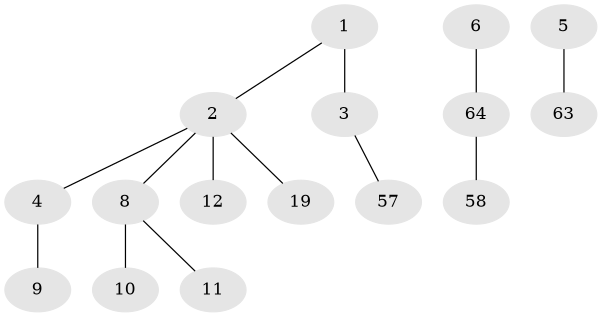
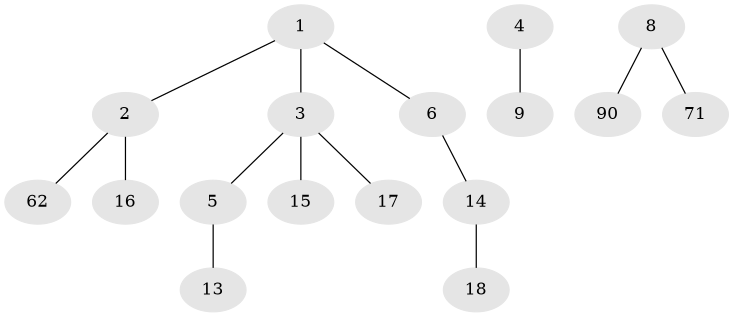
none -> (367, 71)
(476, 114) -> (476, 202)
(564, 114) -> (213, 290)
(126, 158) -> none
(169, 158) -> none
none -> (257, 158)
(213, 202) -> (38, 202)
(301, 202) -> (125, 202)
none -> (301, 202)
(389, 202) -> (389, 202)
(476, 202) -> (476, 290)
(125, 290) -> (608, 114)
(213, 290) -> (696, 114)
